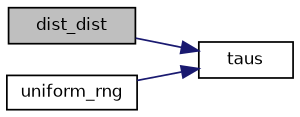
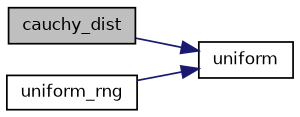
(72, 26) -> (72, 26)
(246, 60) -> (246, 60)
